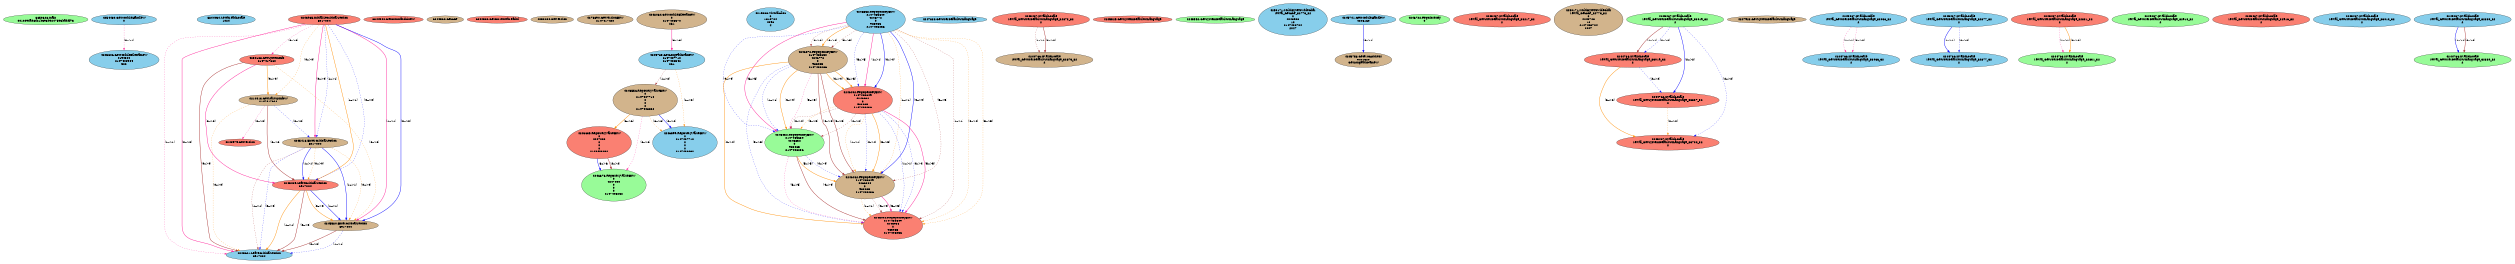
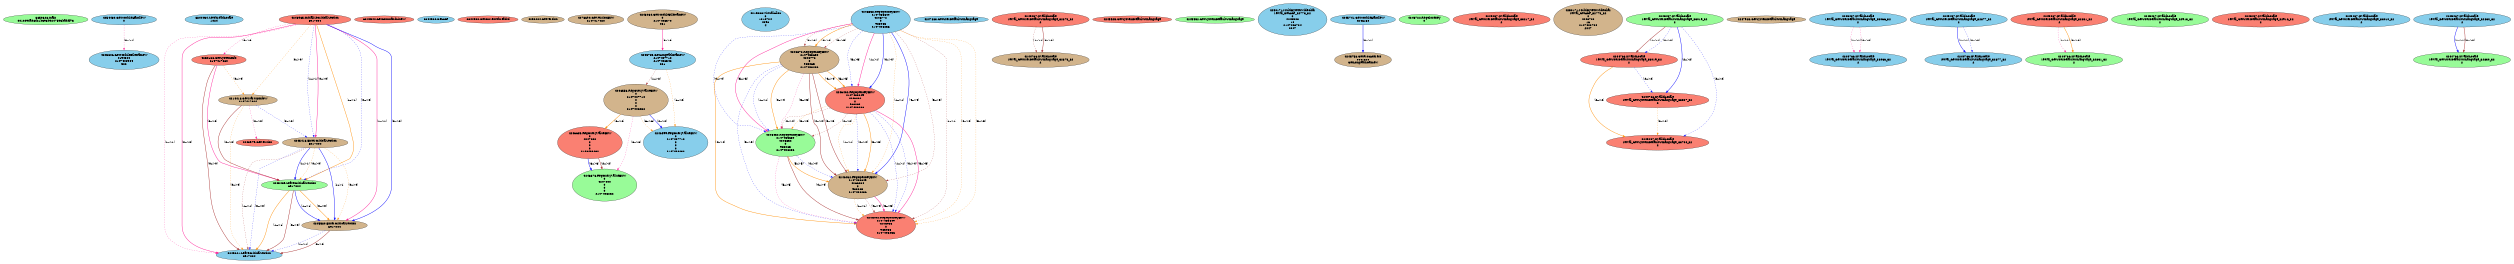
(445, 20) -> (436, 20)
(268, 79) -> (233, 79)
(352, 130) -> none
(305, 185) -> (294, 185)
